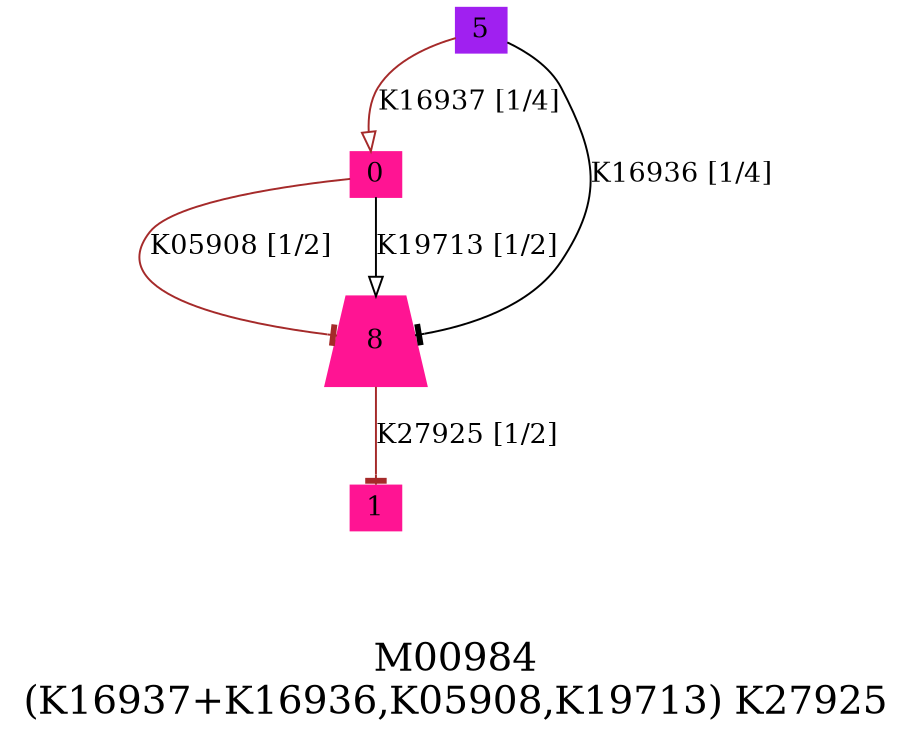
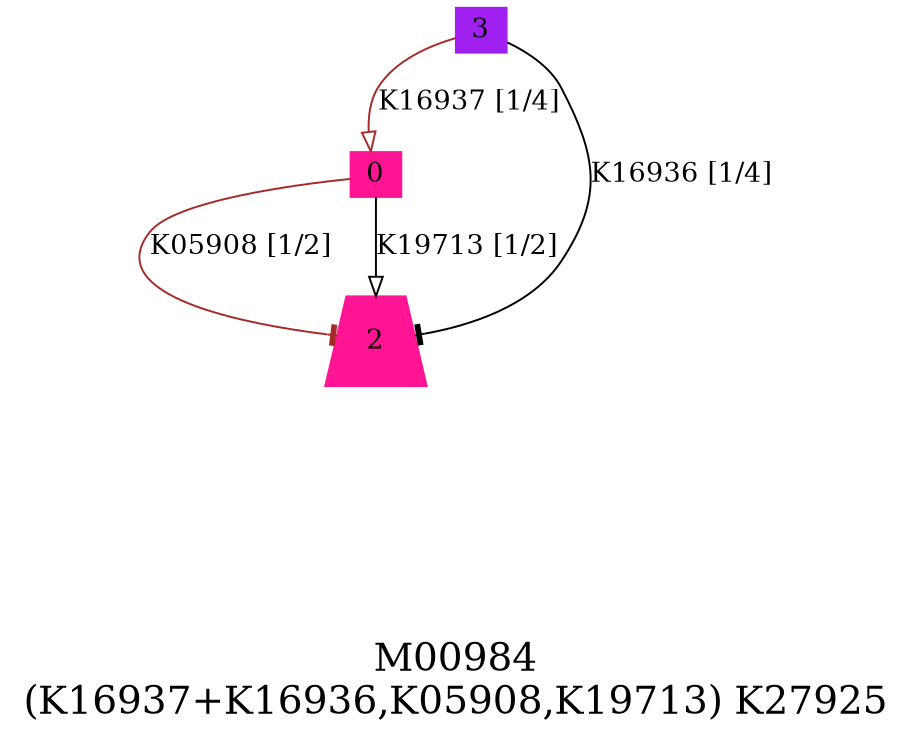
(481, 30) -> (481, 30)
(376, 341) -> (376, 341)
(376, 508) -> none
